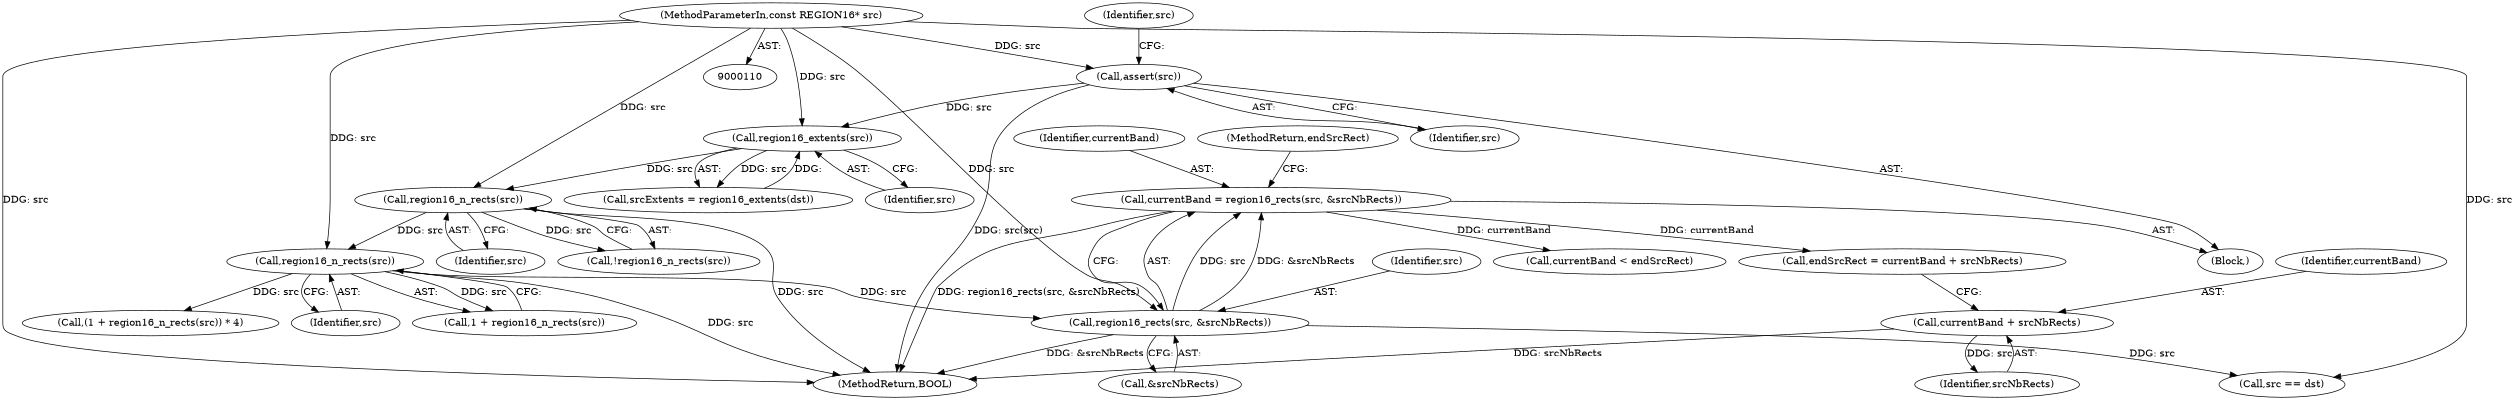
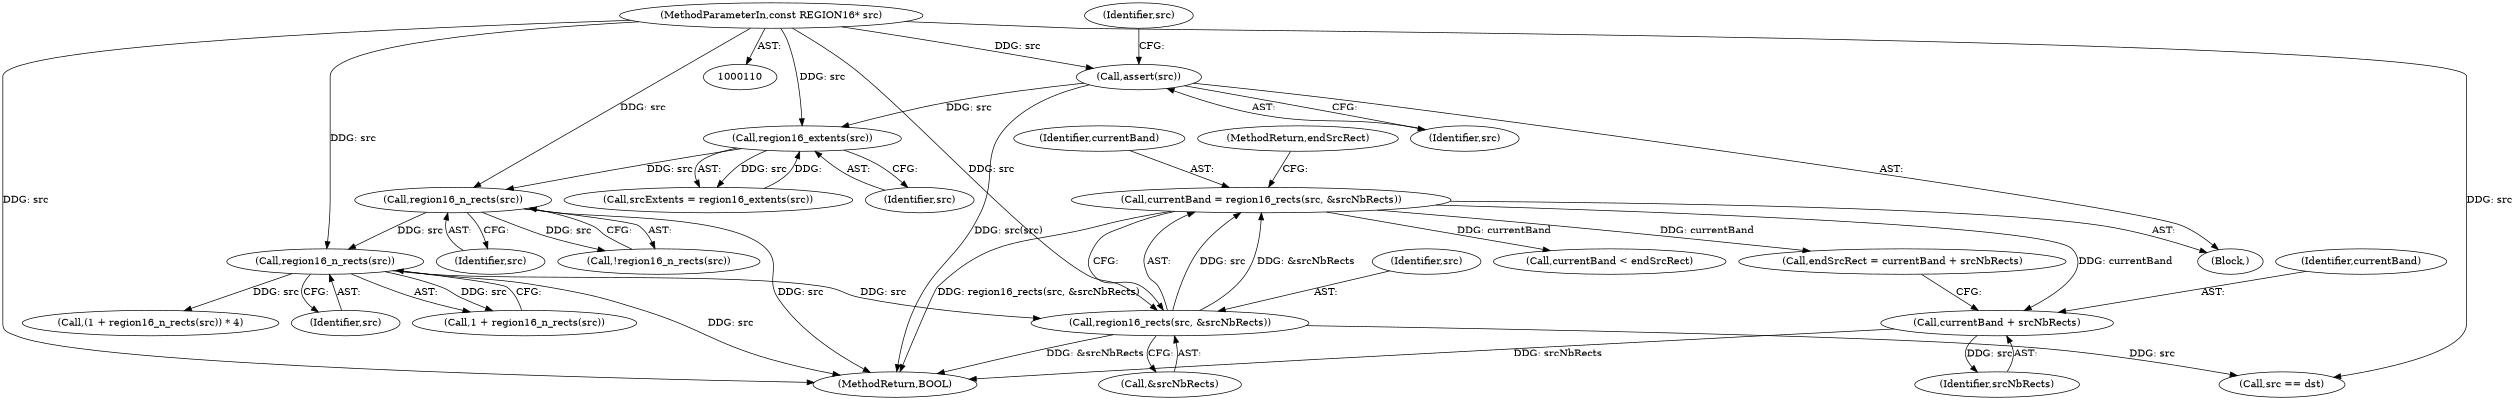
(740, 77) -> (740, 77)
(708, 200) -> (708, 200)
none -> (1796, 219)
